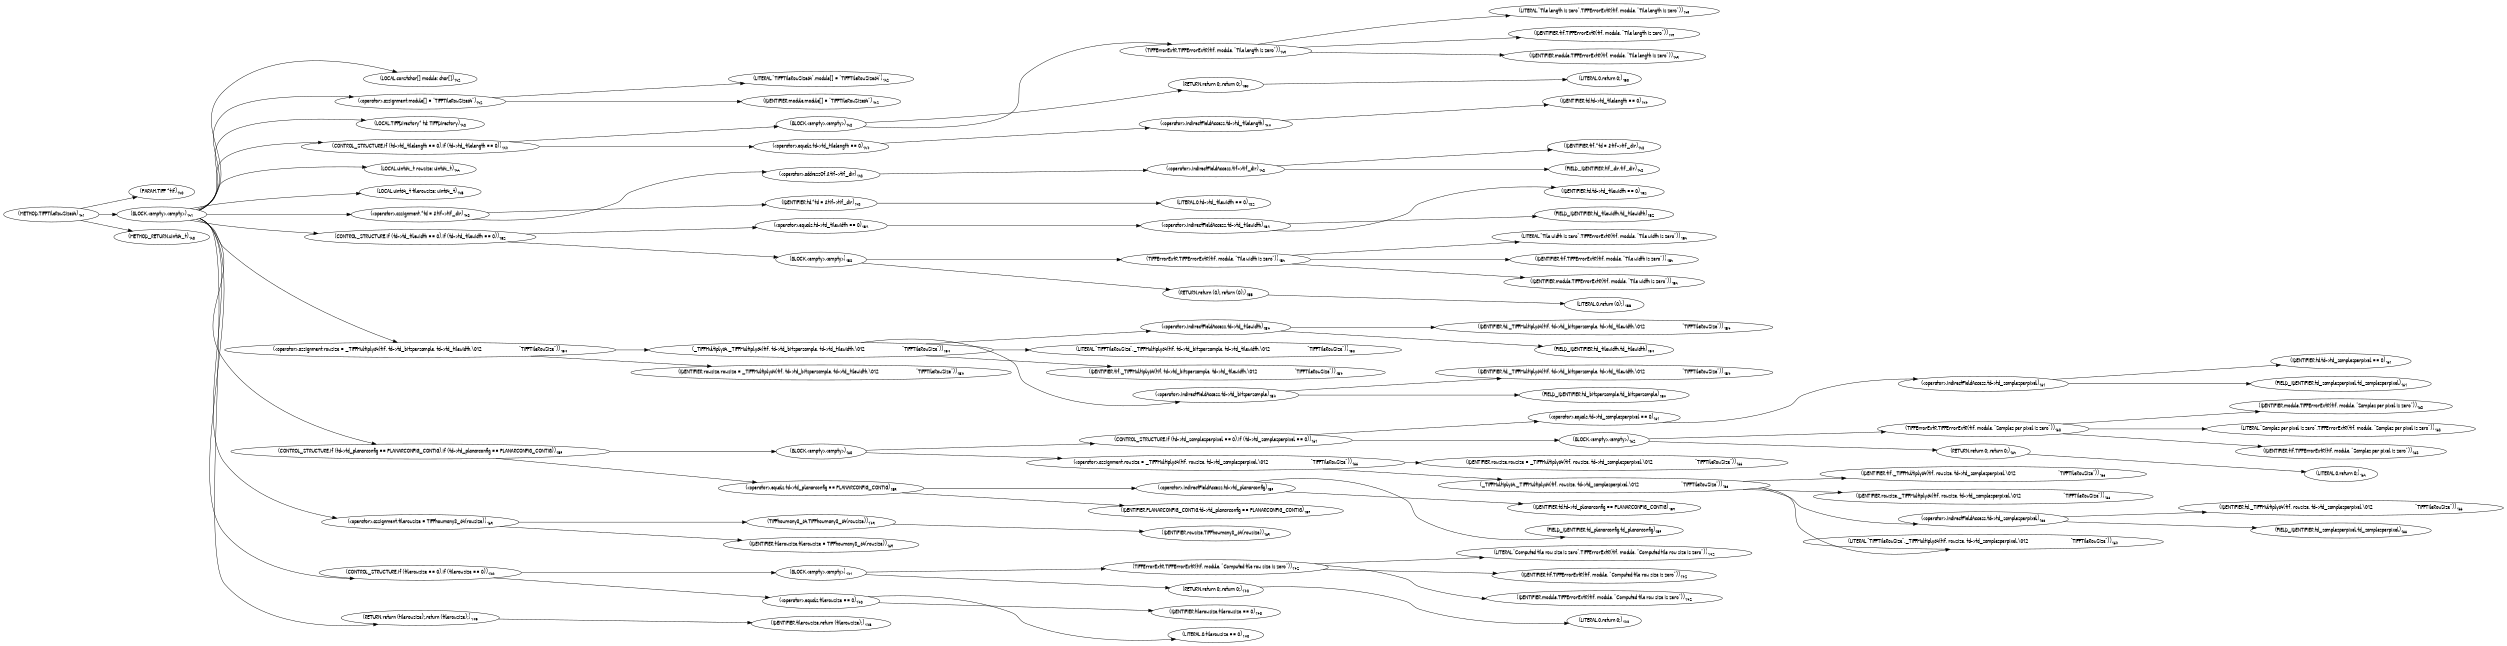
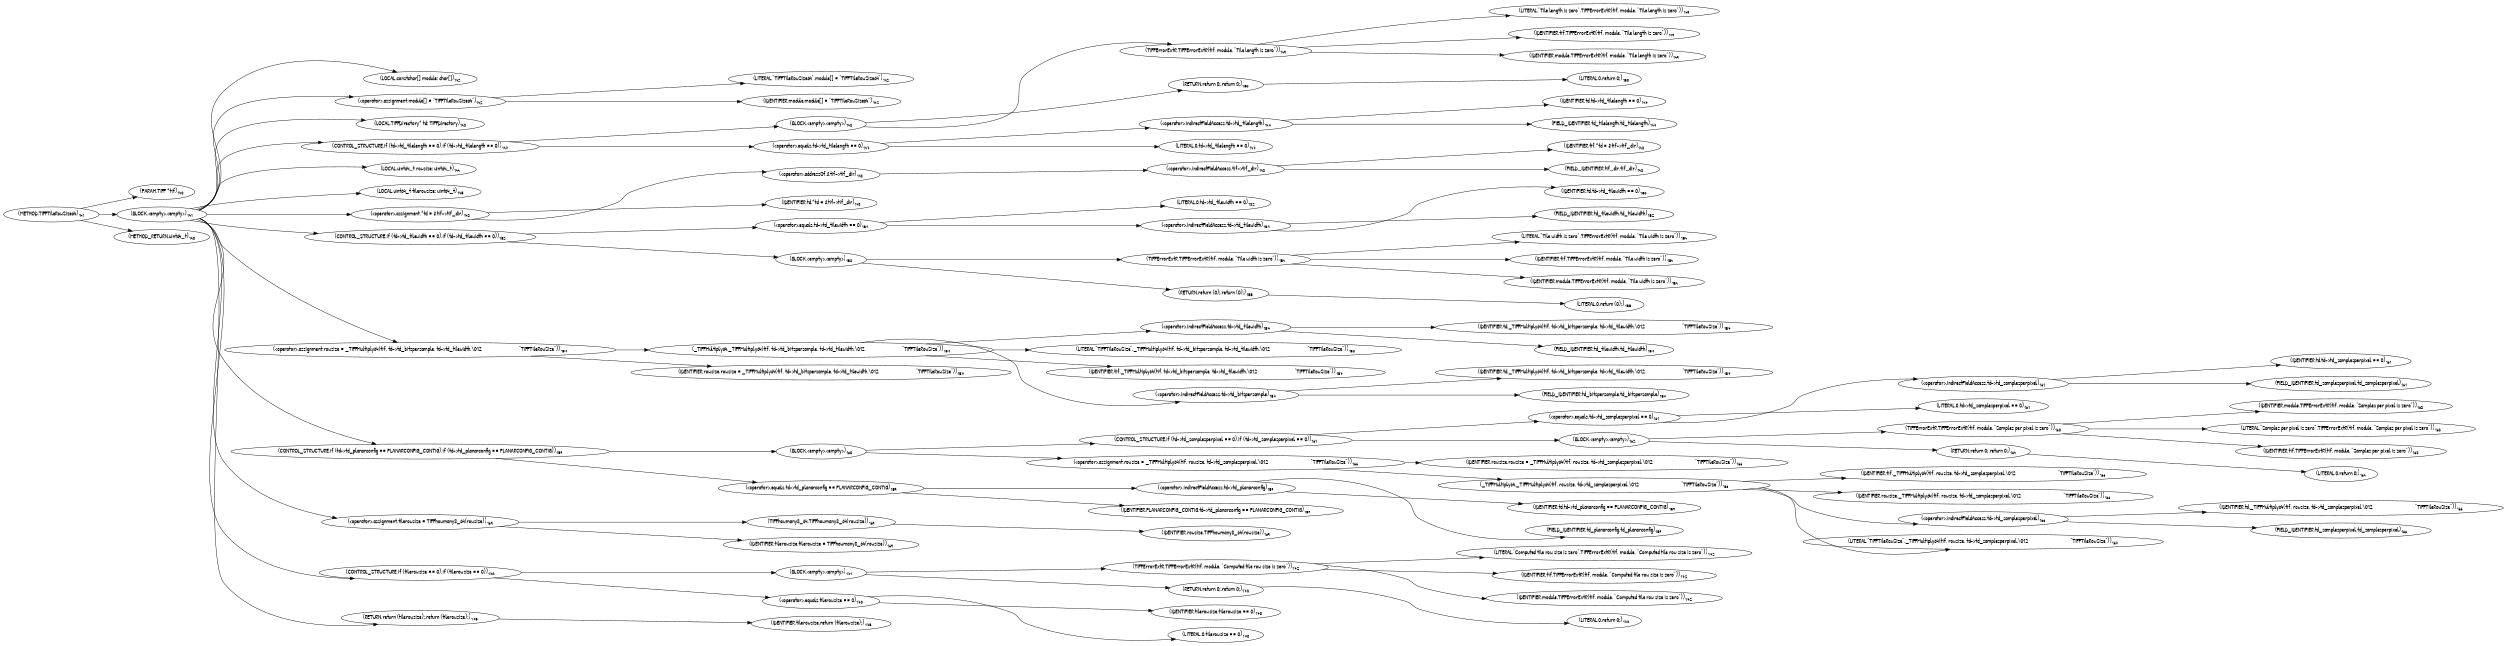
none -> (1604, 124)
none -> (1216, 147)
(1644, 191) -> (1644, 191)
(1017, 203) -> (1020, 214)
none -> (1983, 406)
(872, 522) -> (872, 522)
